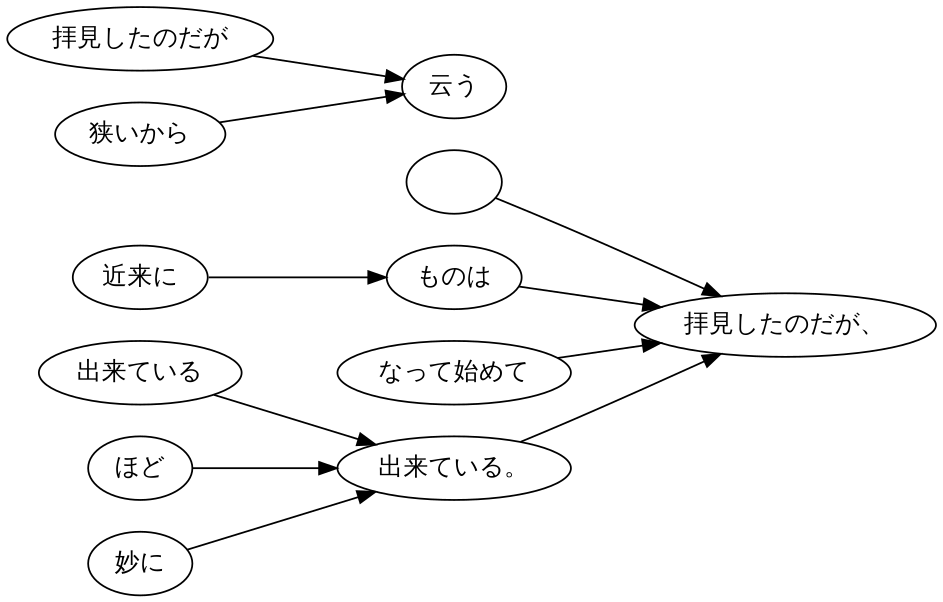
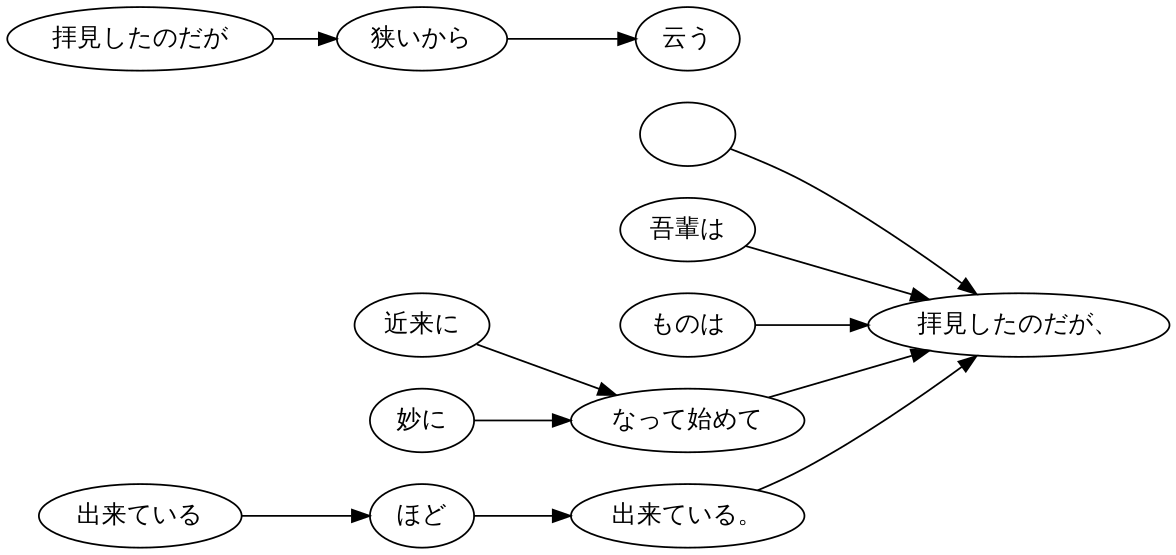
(319, 66) -> (296, 39)
none -> (688, 230)
(288, 277) -> (538, 367)
(286, 417) -> (297, 516)
(273, 523) -> (513, 420)
